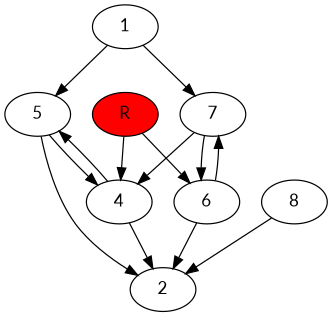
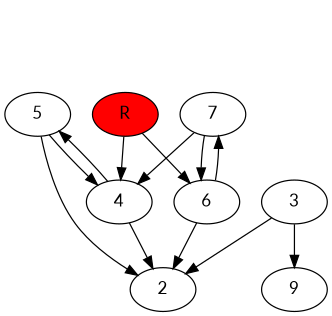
(125, 27) -> none
(294, 202) -> (294, 202)
none -> (294, 290)
